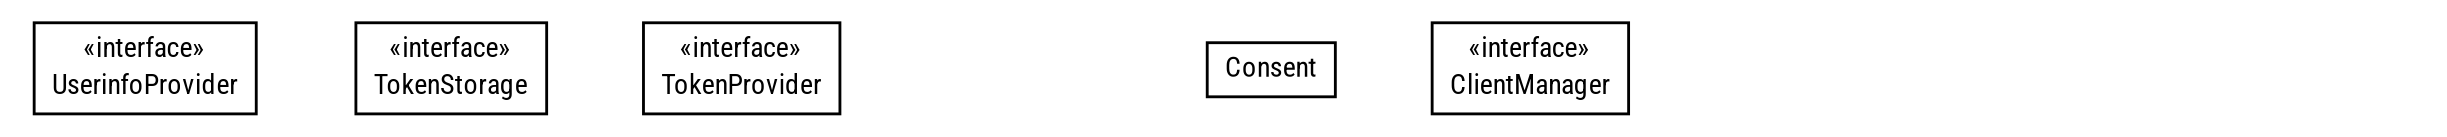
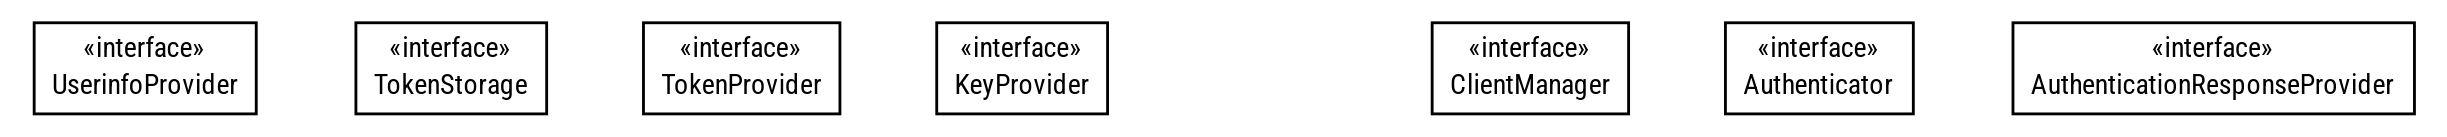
none -> (1022, 68)
(1270, 68) -> none
none -> (1819, 68)
none -> (2212, 68)
